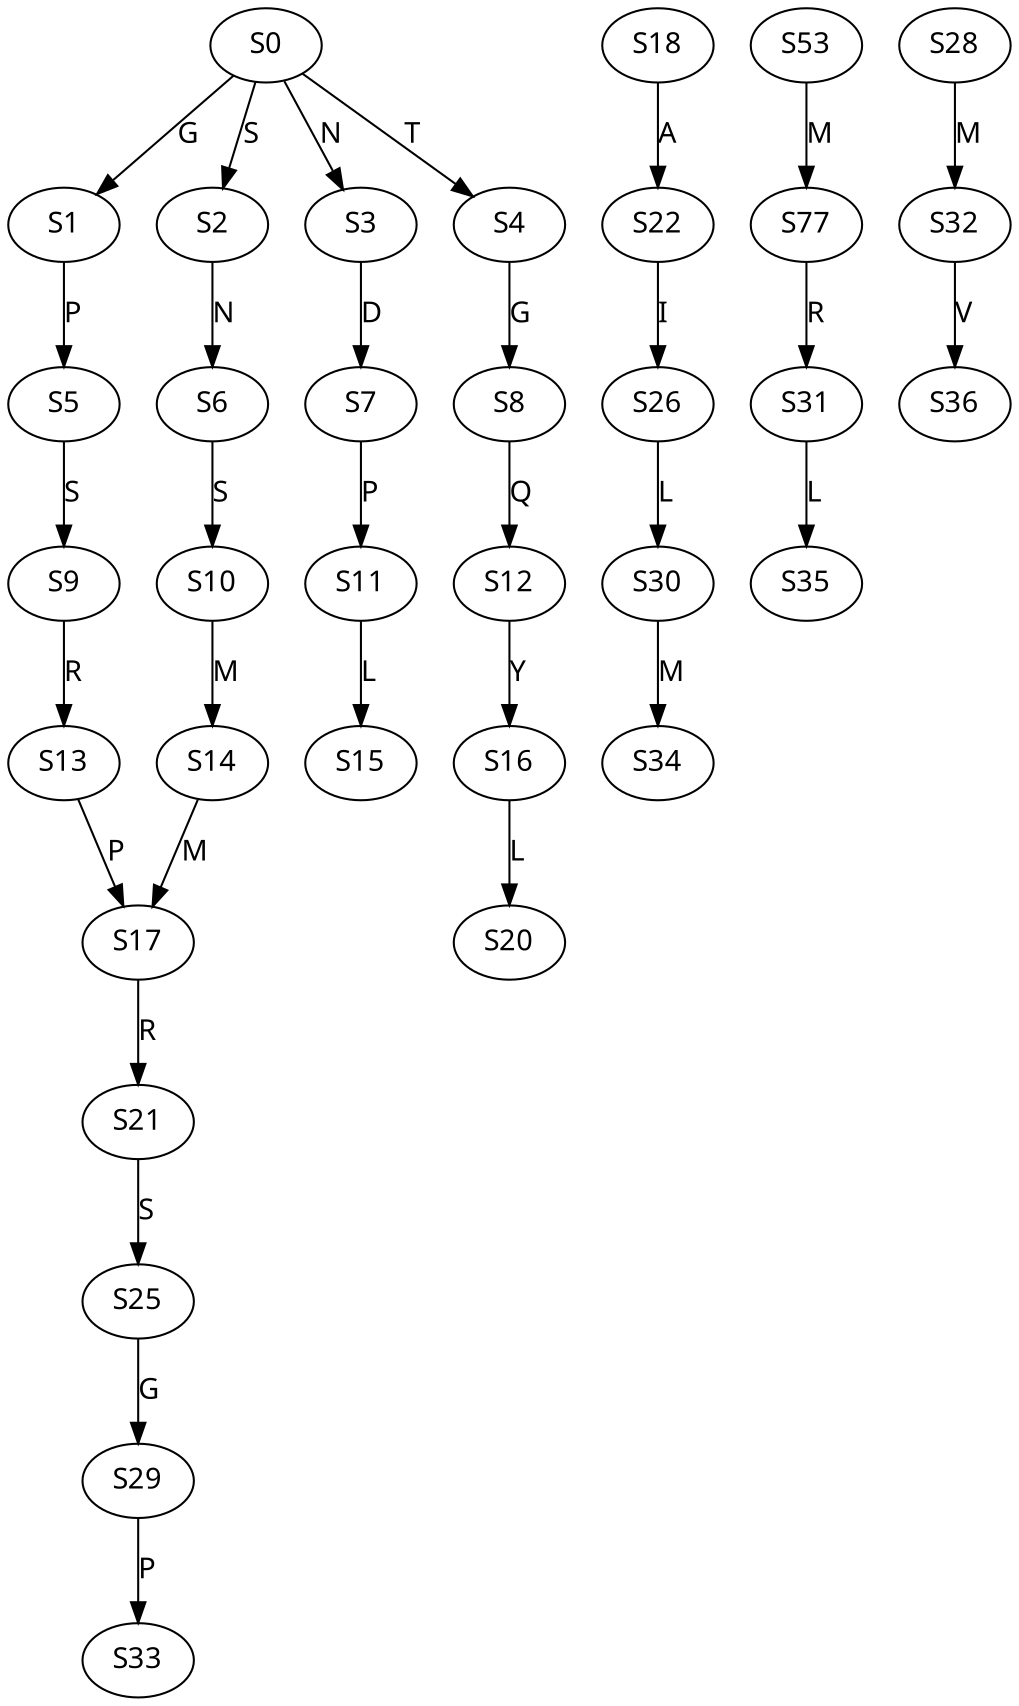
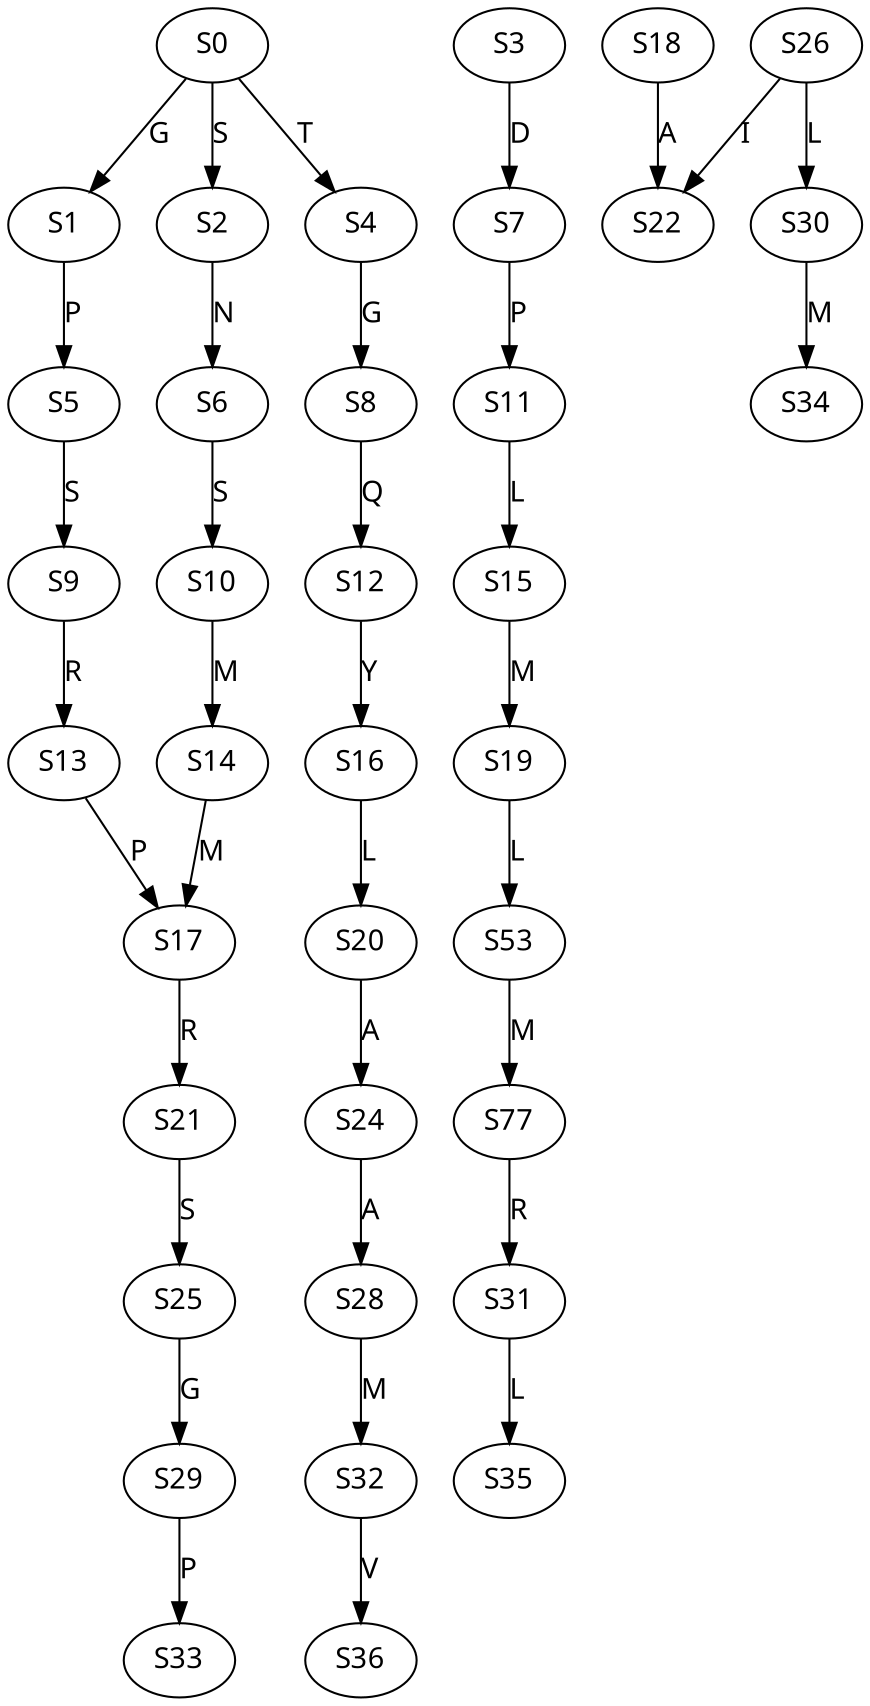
(309, 126) -> none
(658, 304) -> (739, 127)
none -> (509, 763)
none -> (361, 1122)
